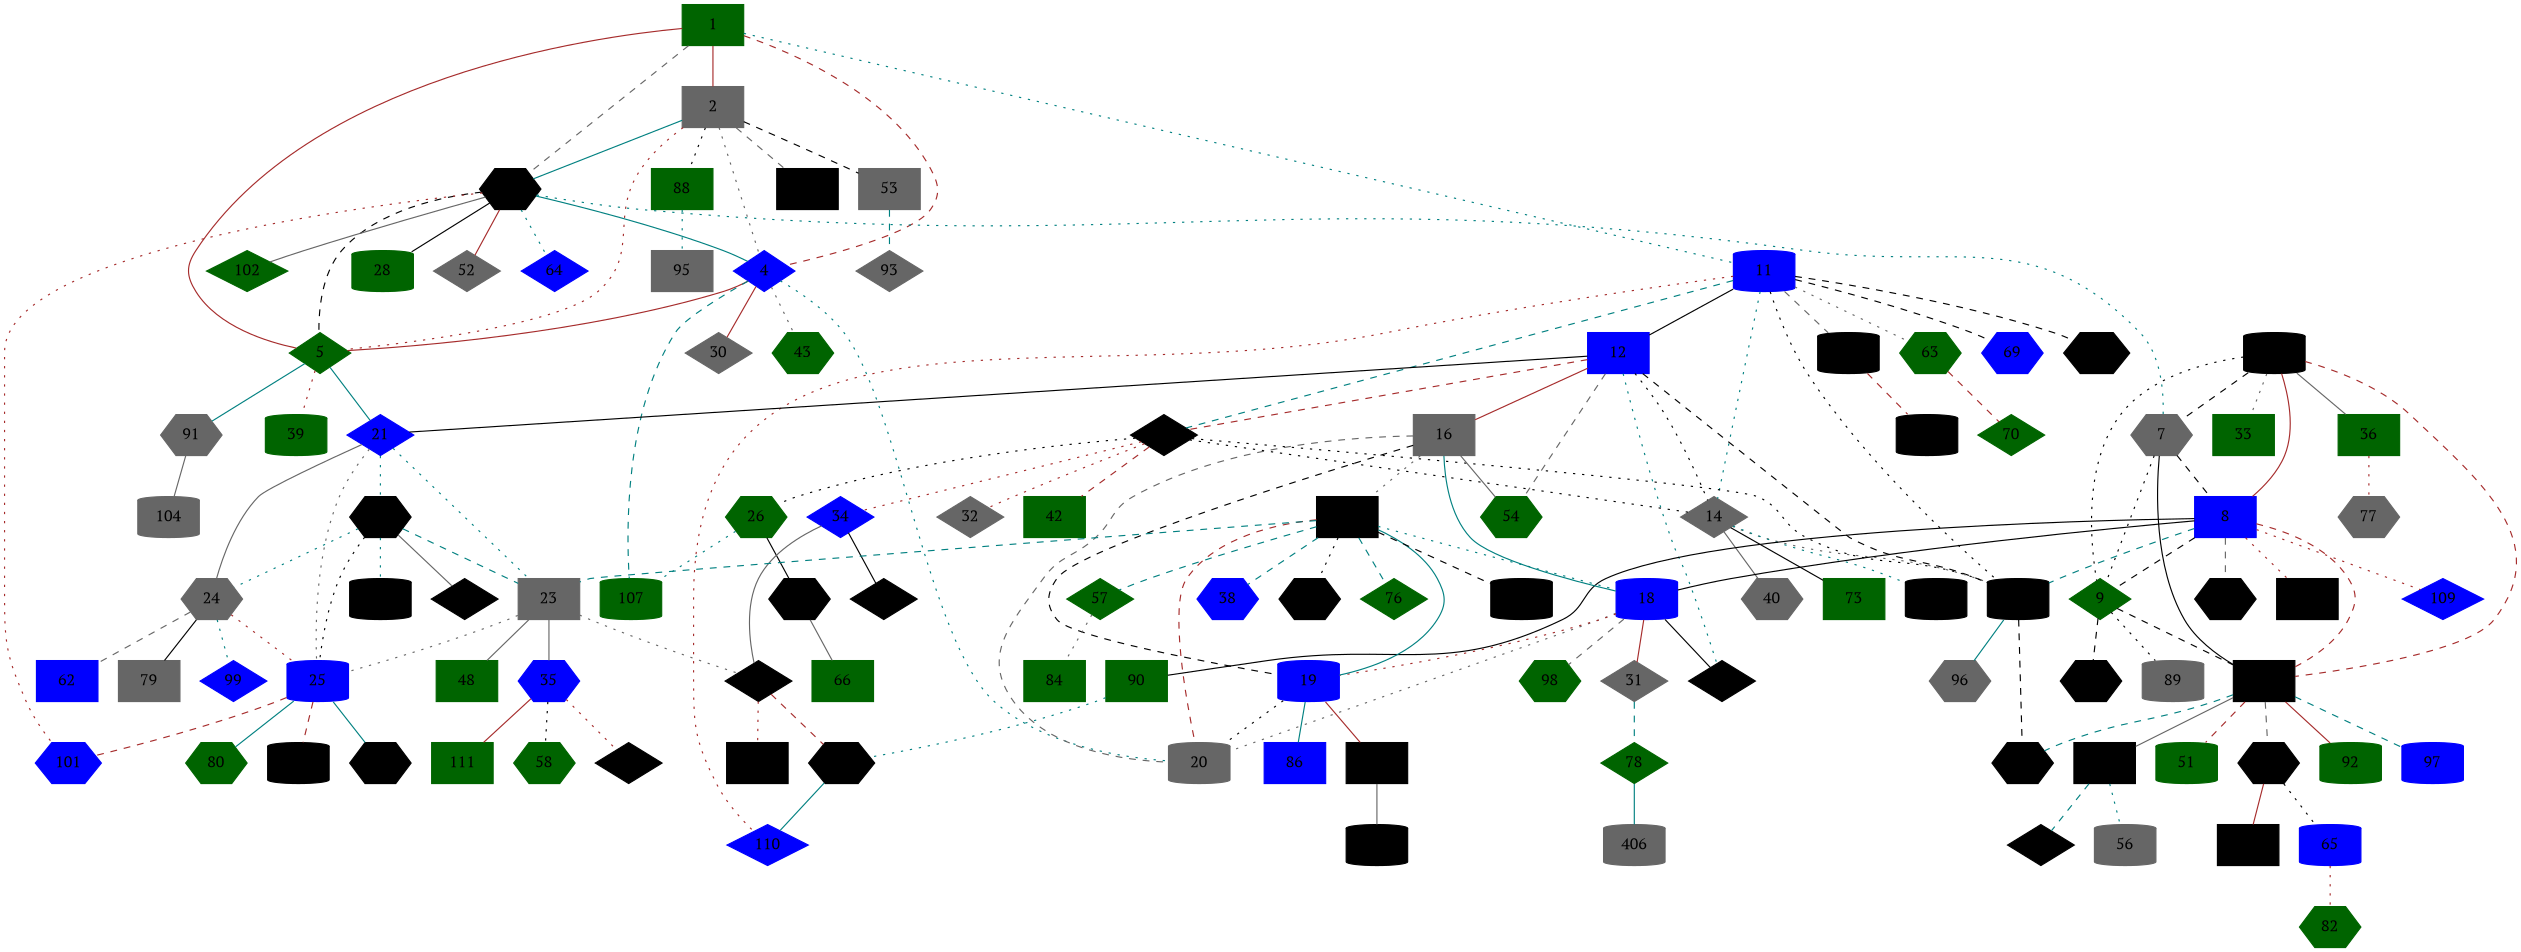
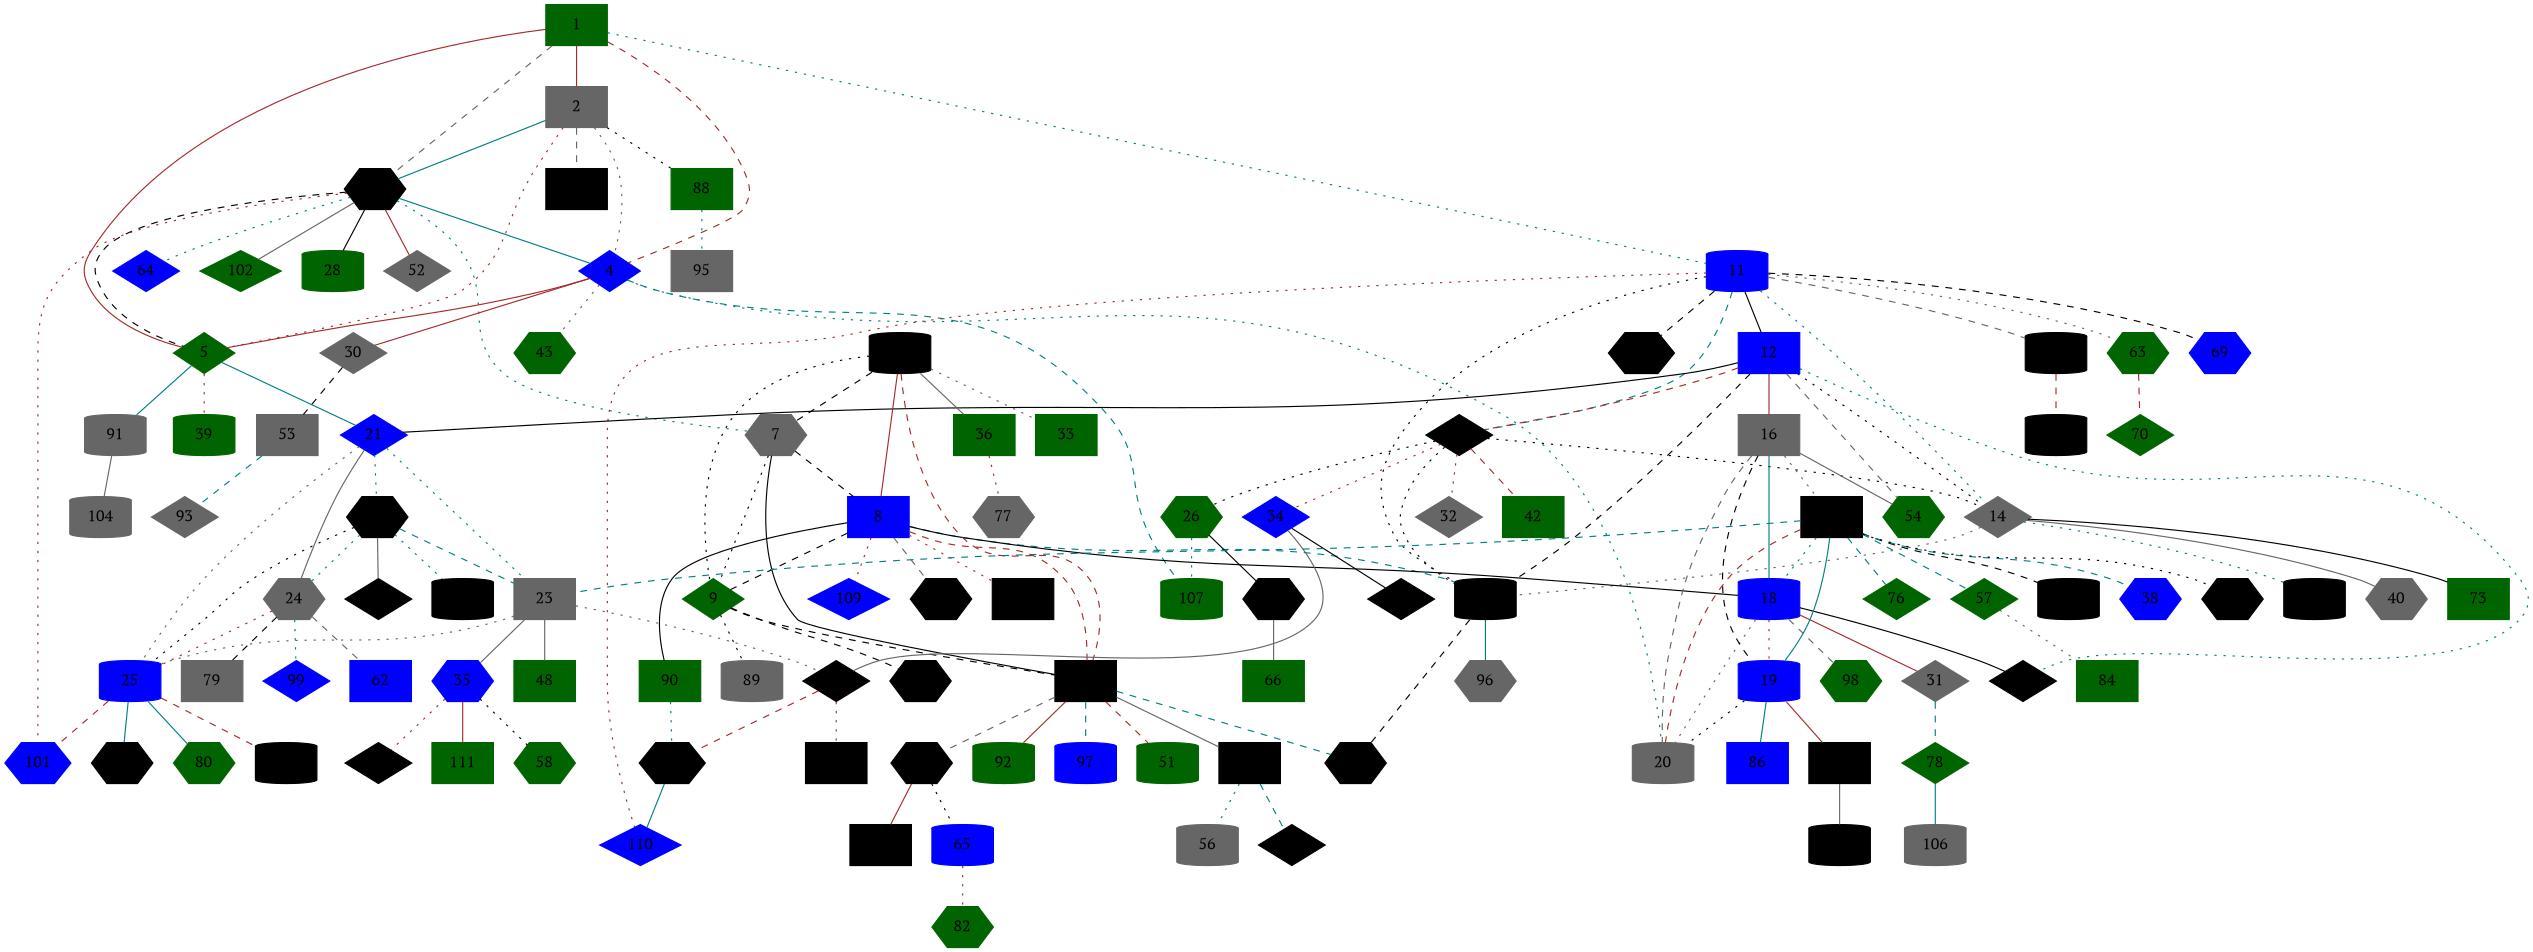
(801, 147) -> (323, 391)
(191, 435) -> (115, 435)
(180, 640) -> (258, 636)
(1634, 845) -> (1935, 845)
